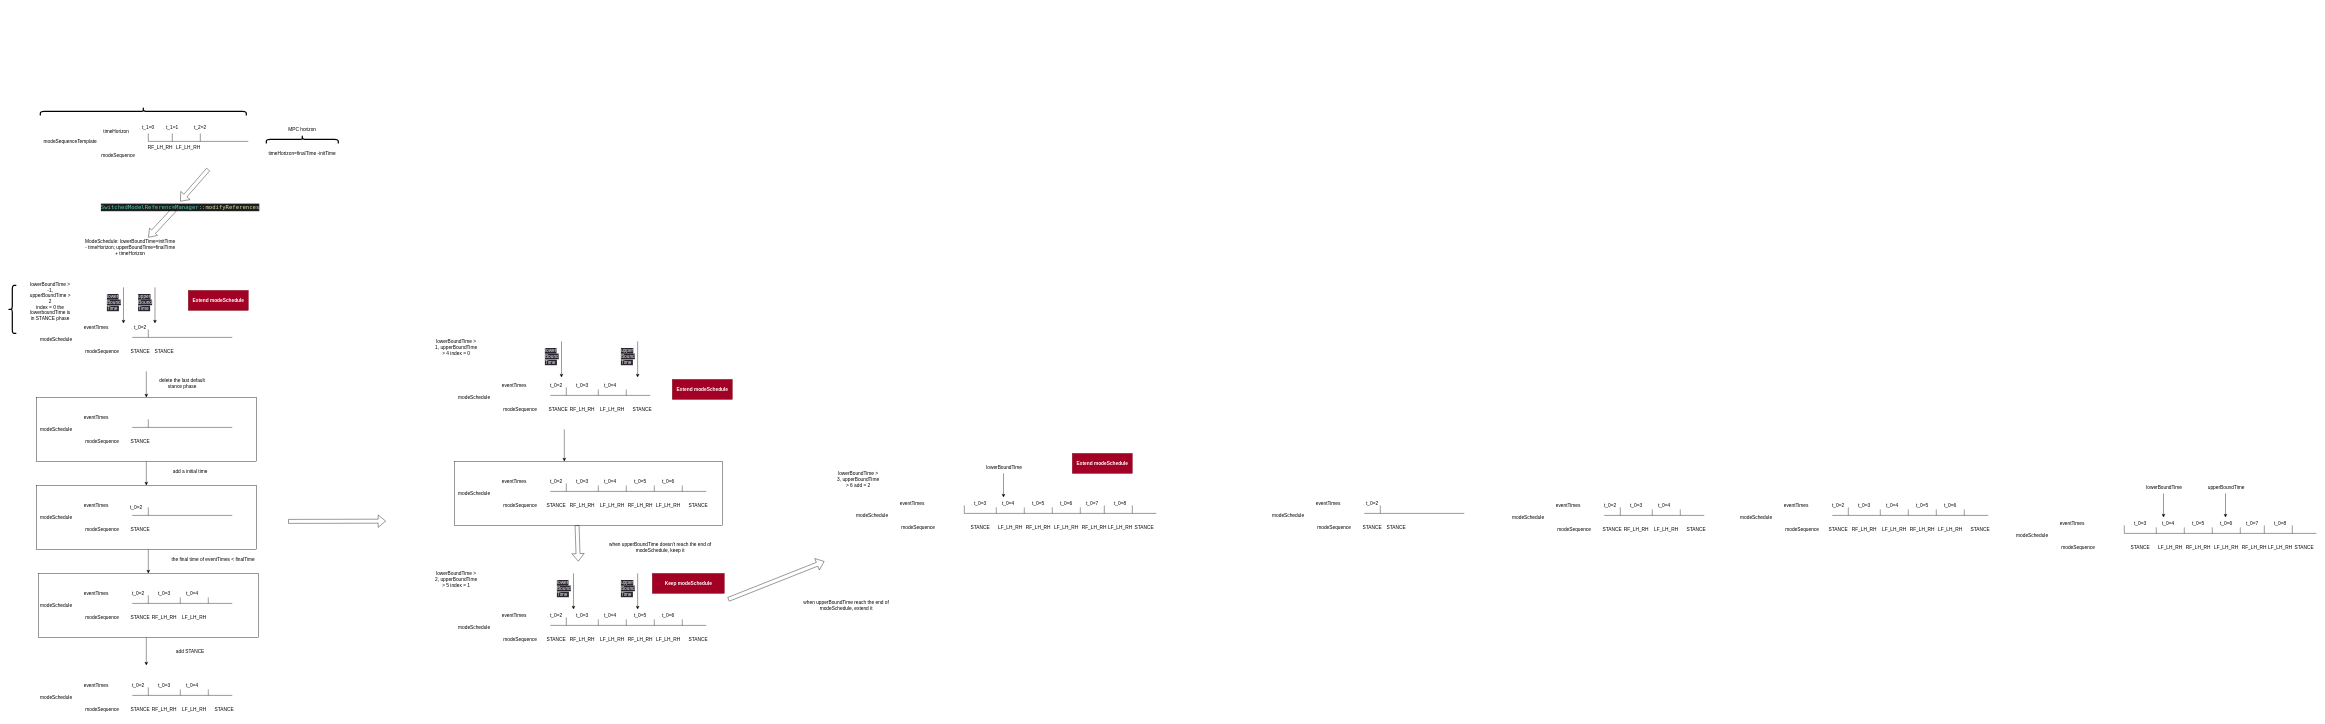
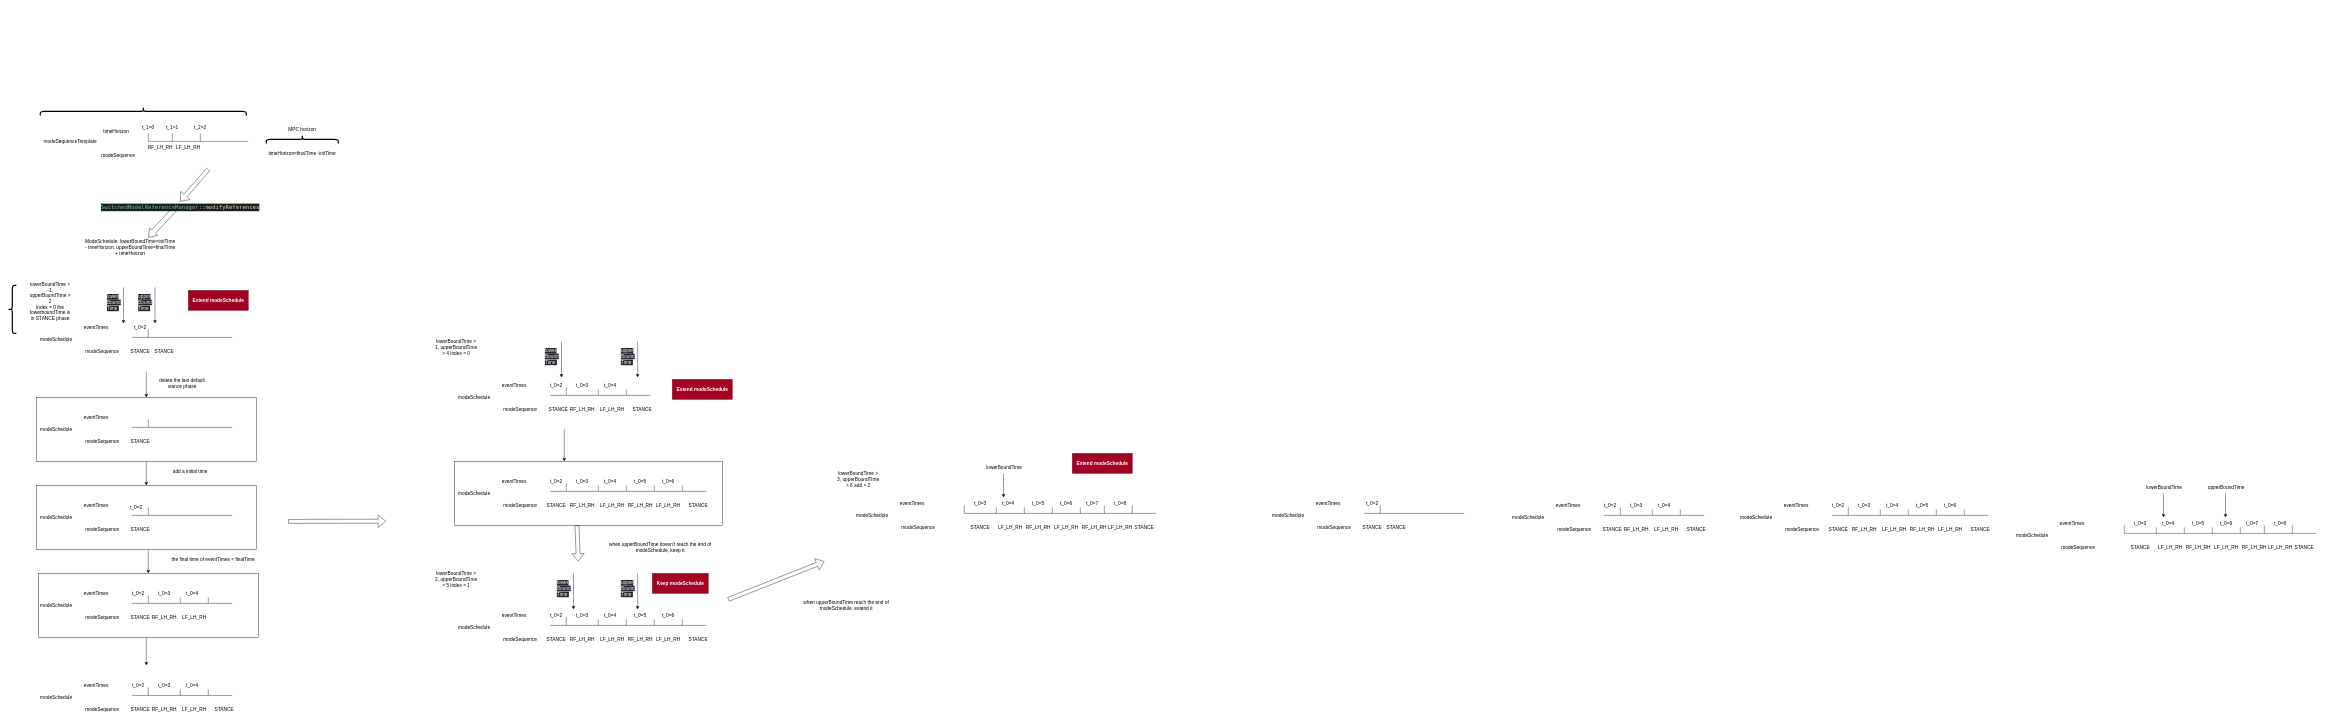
(688, 583) -> (680, 583)
(190, 651) -> none
